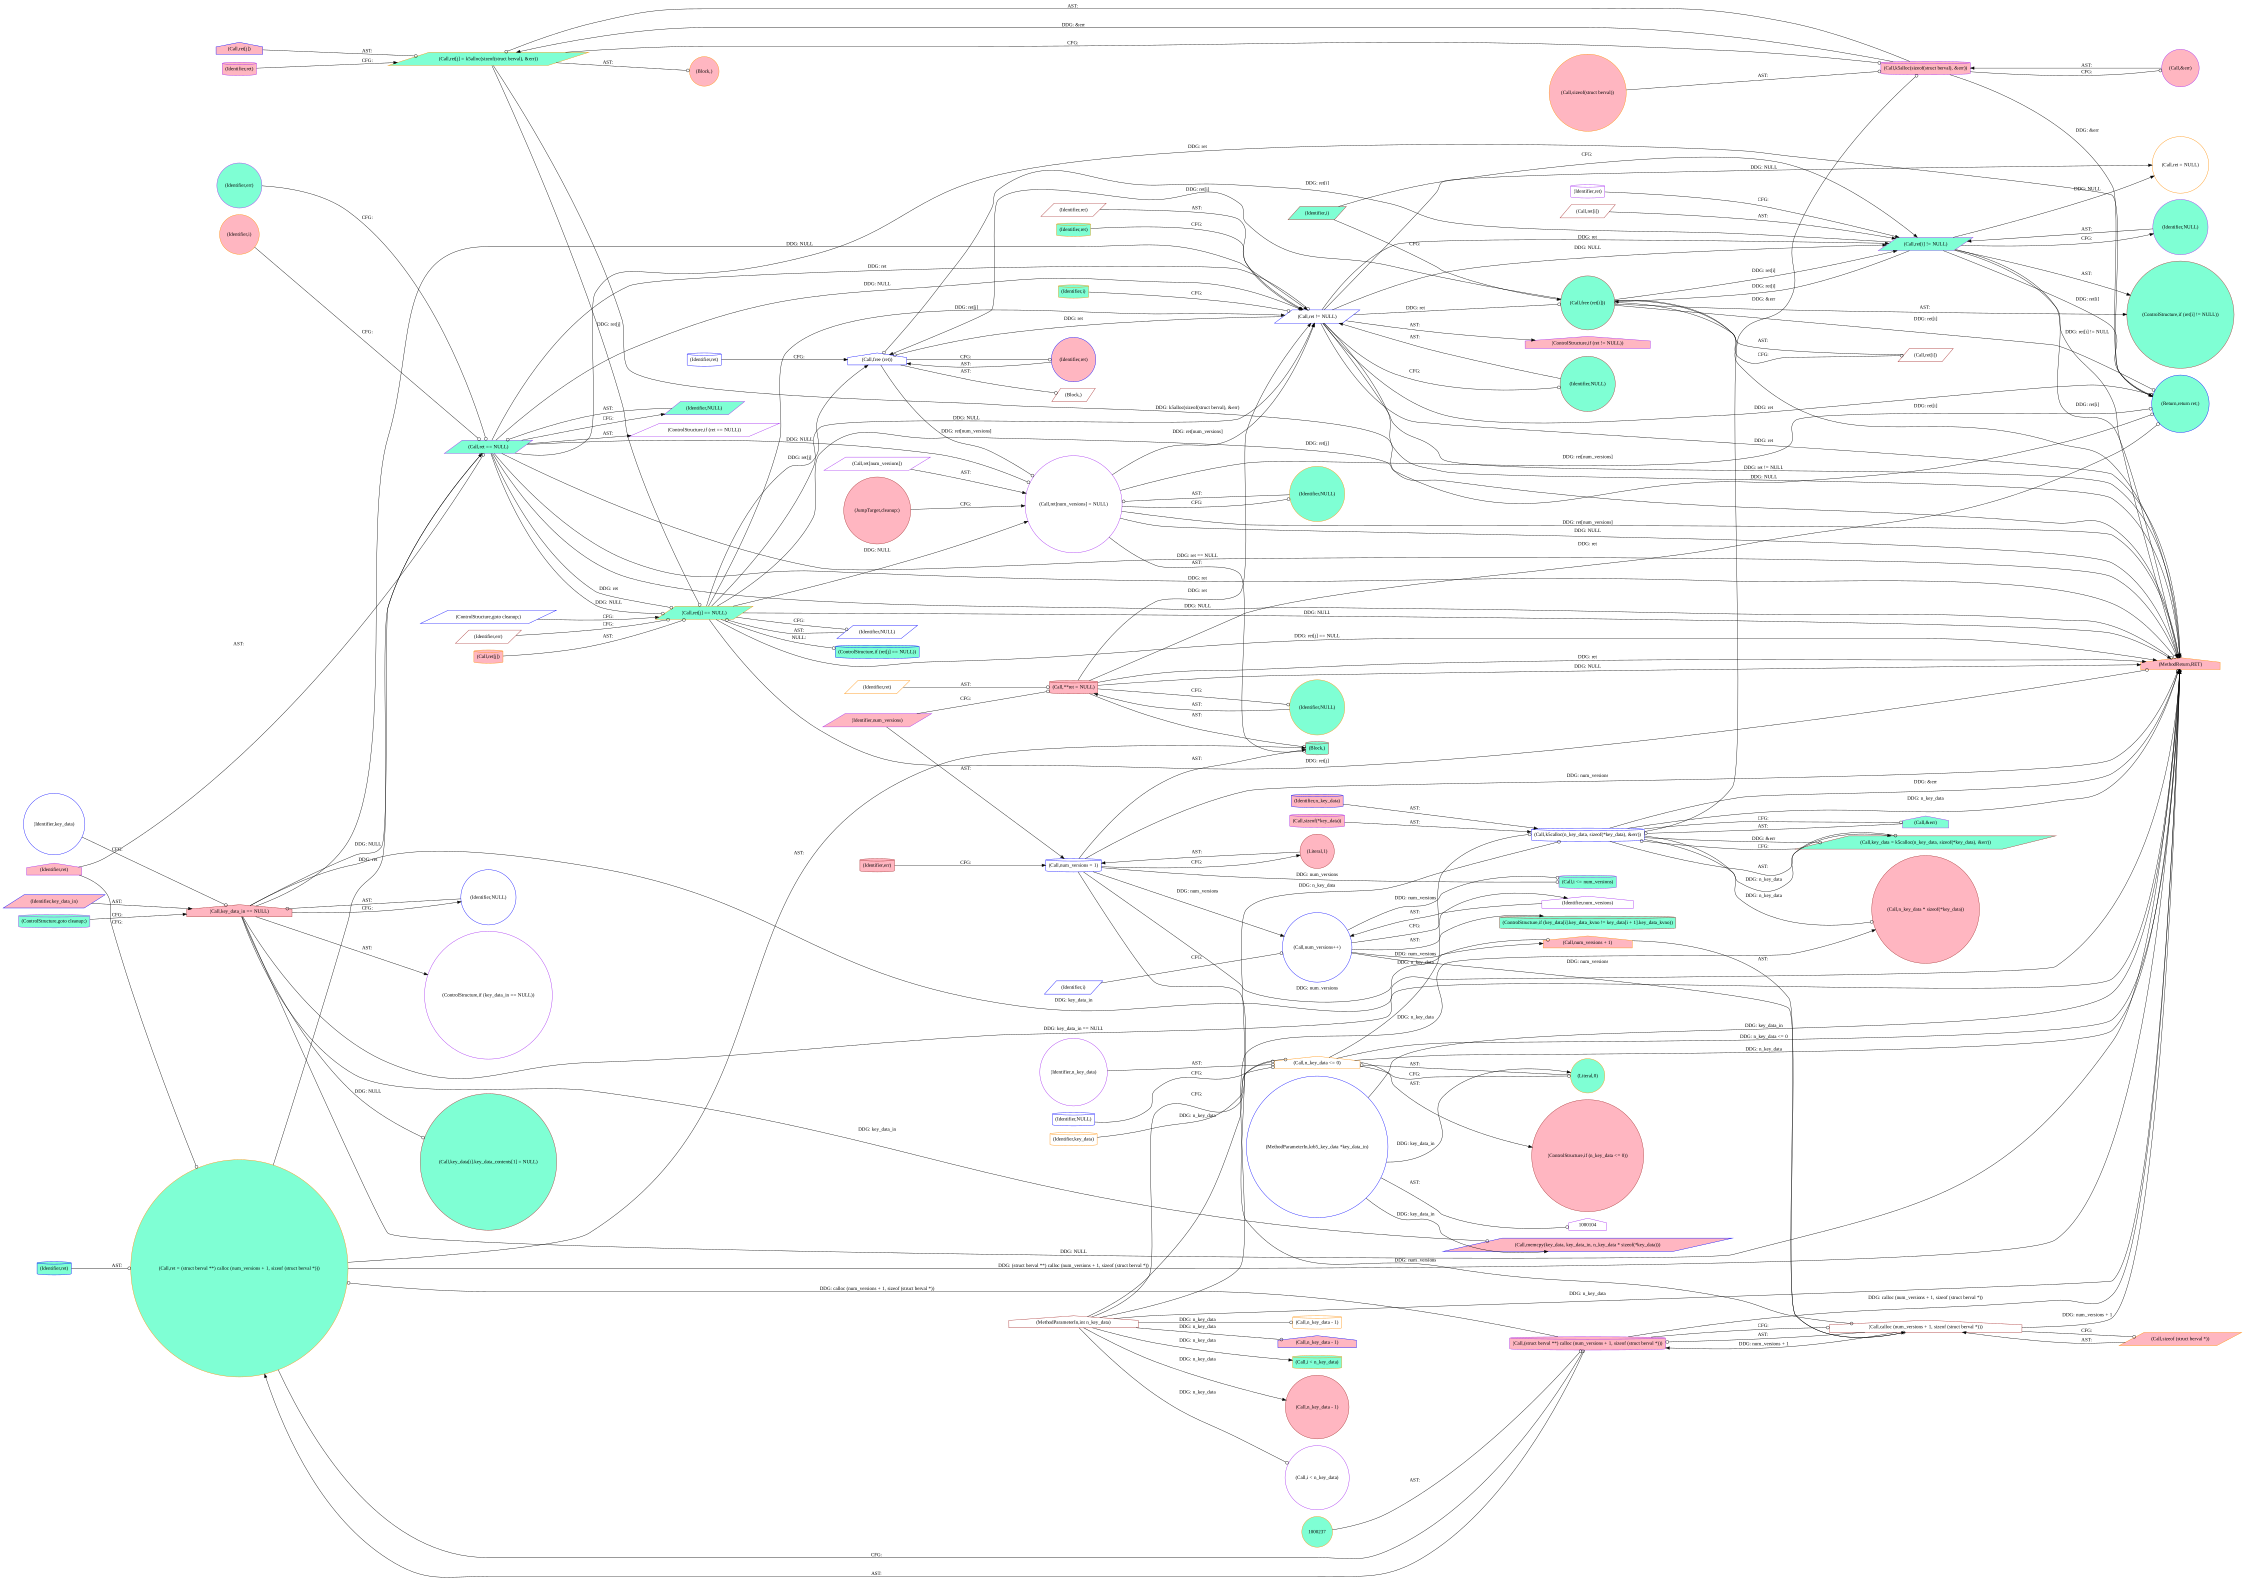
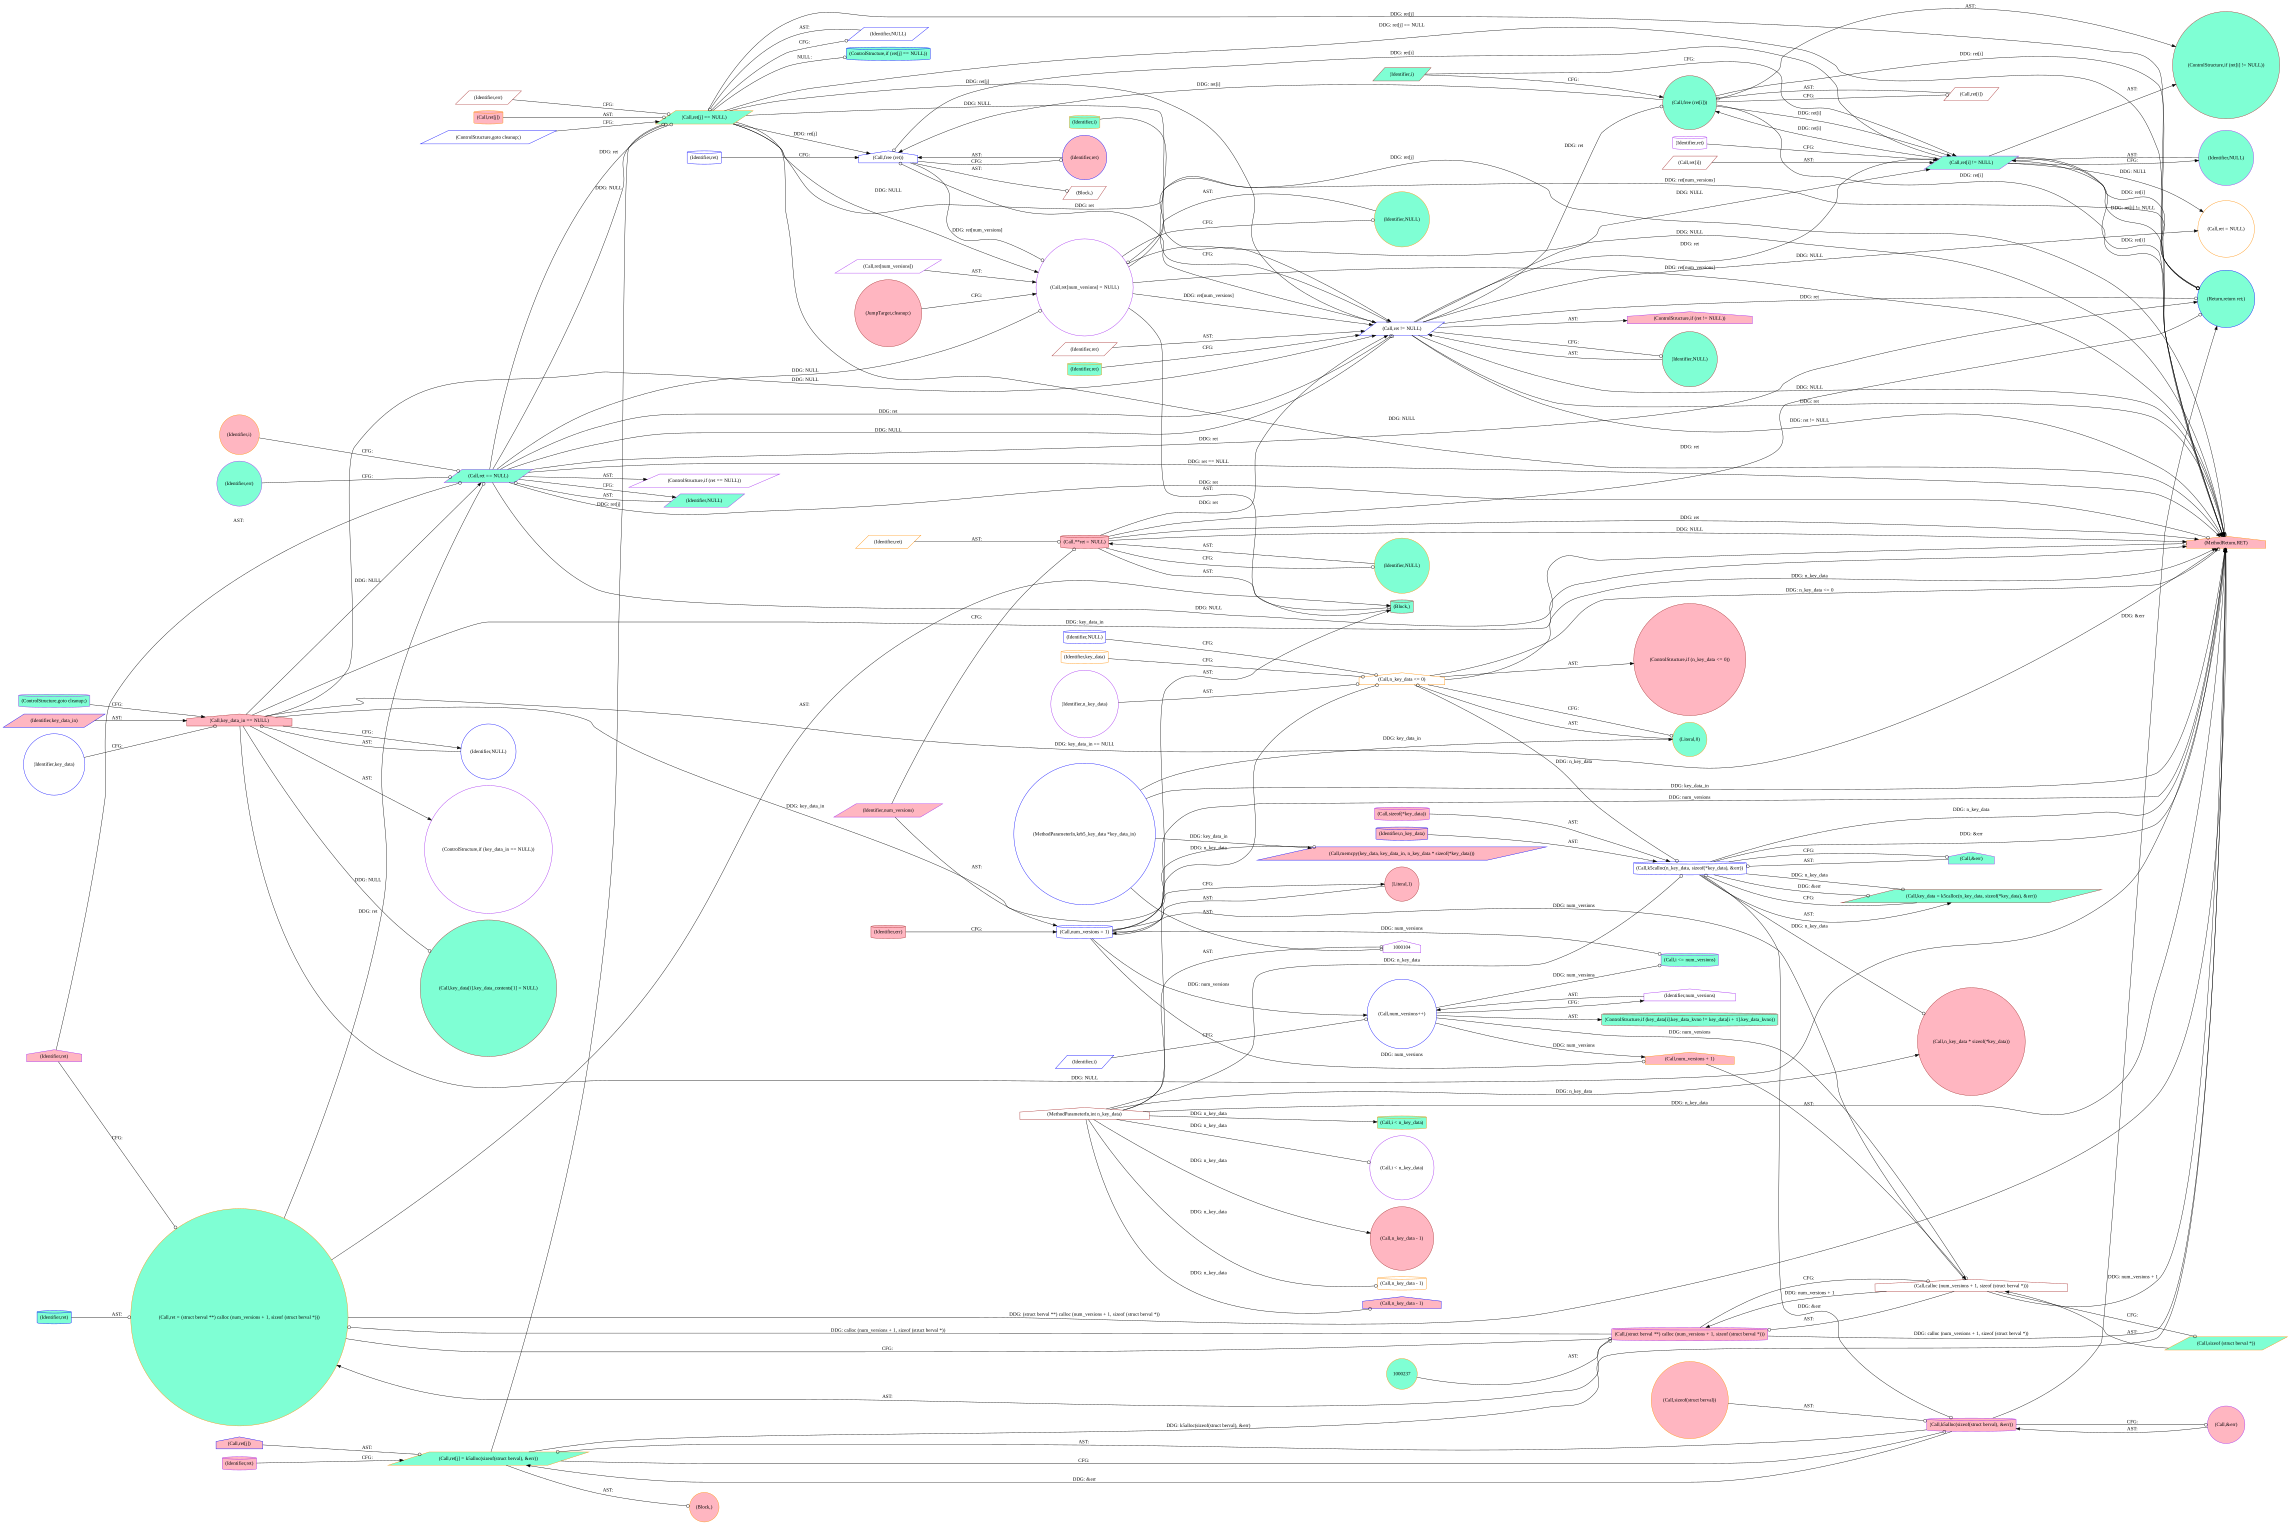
none -> (1195, 966)
(2180, 1339) -> (2226, 1343)
